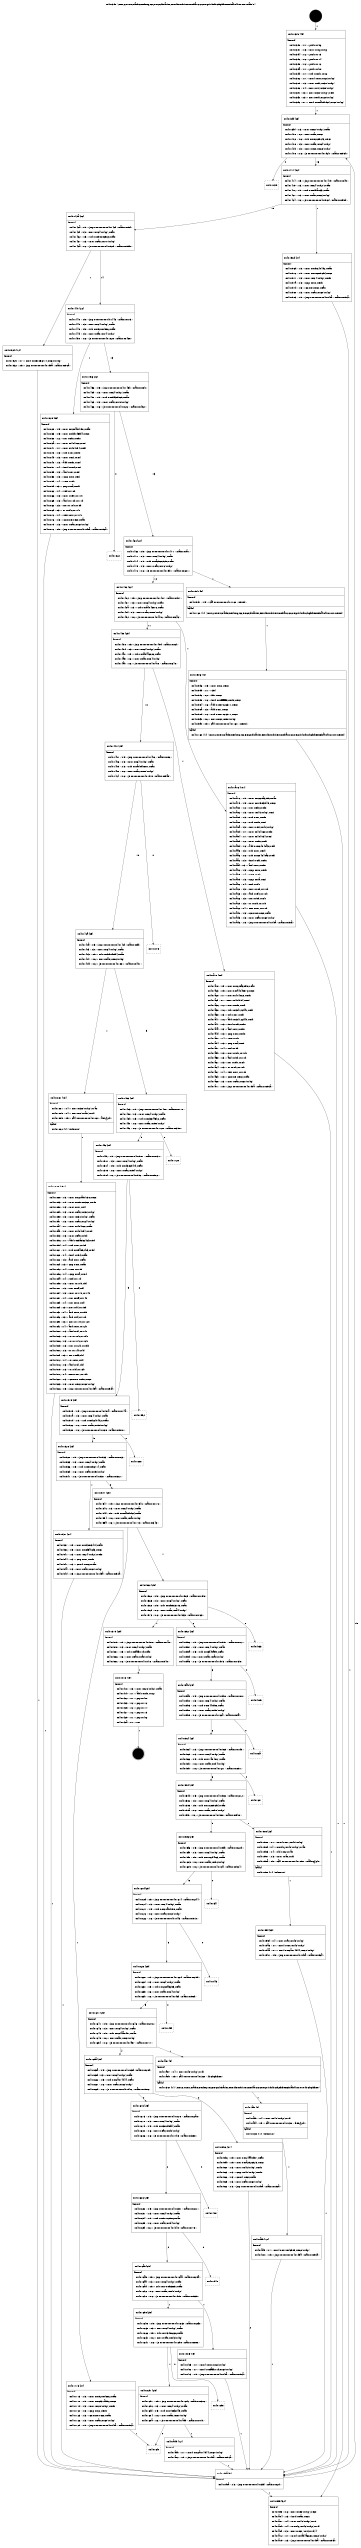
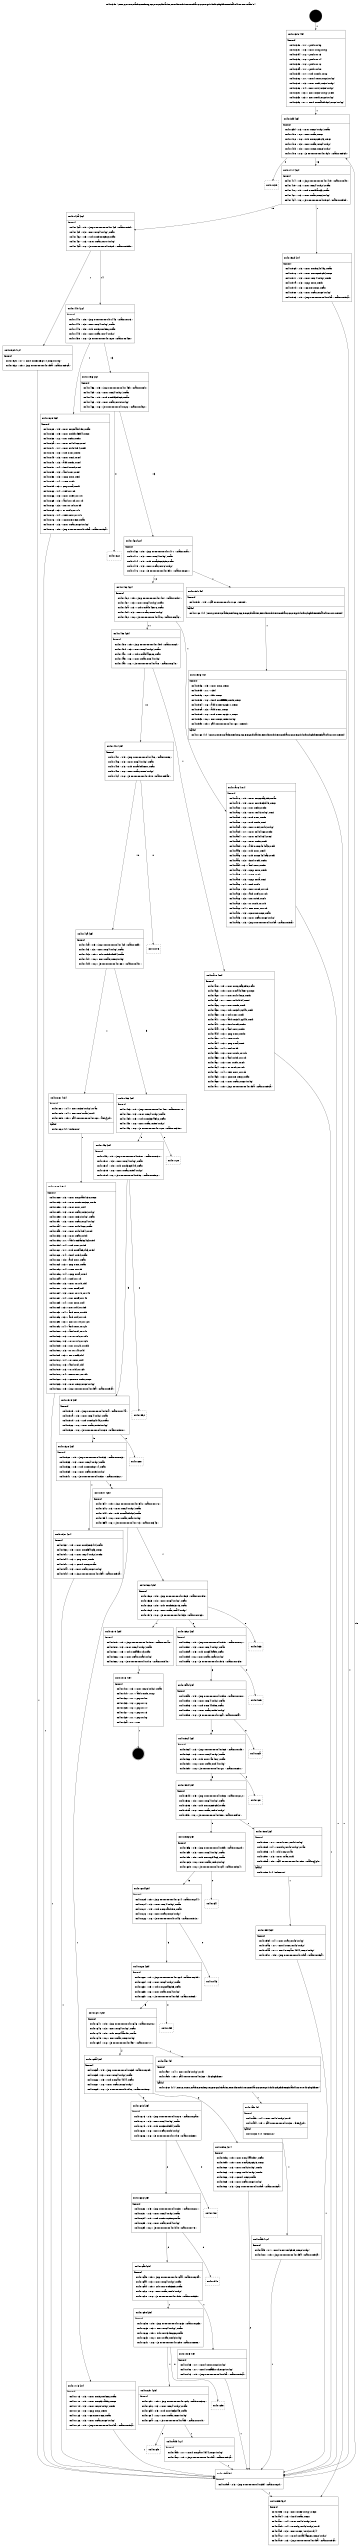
(139, 2437) -> (156, 2467)
